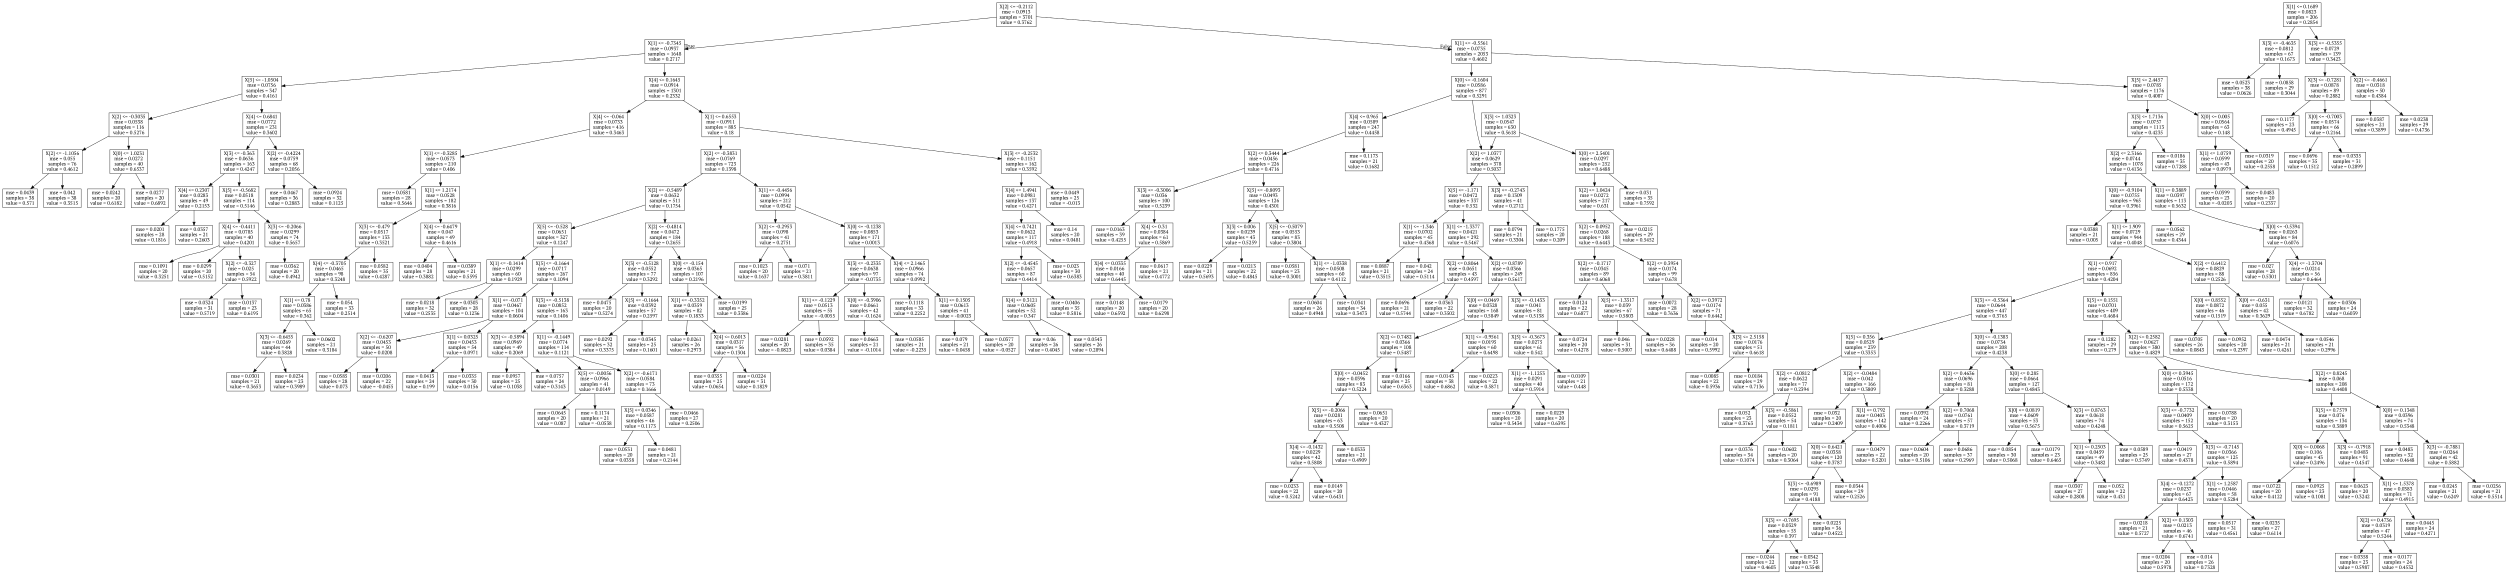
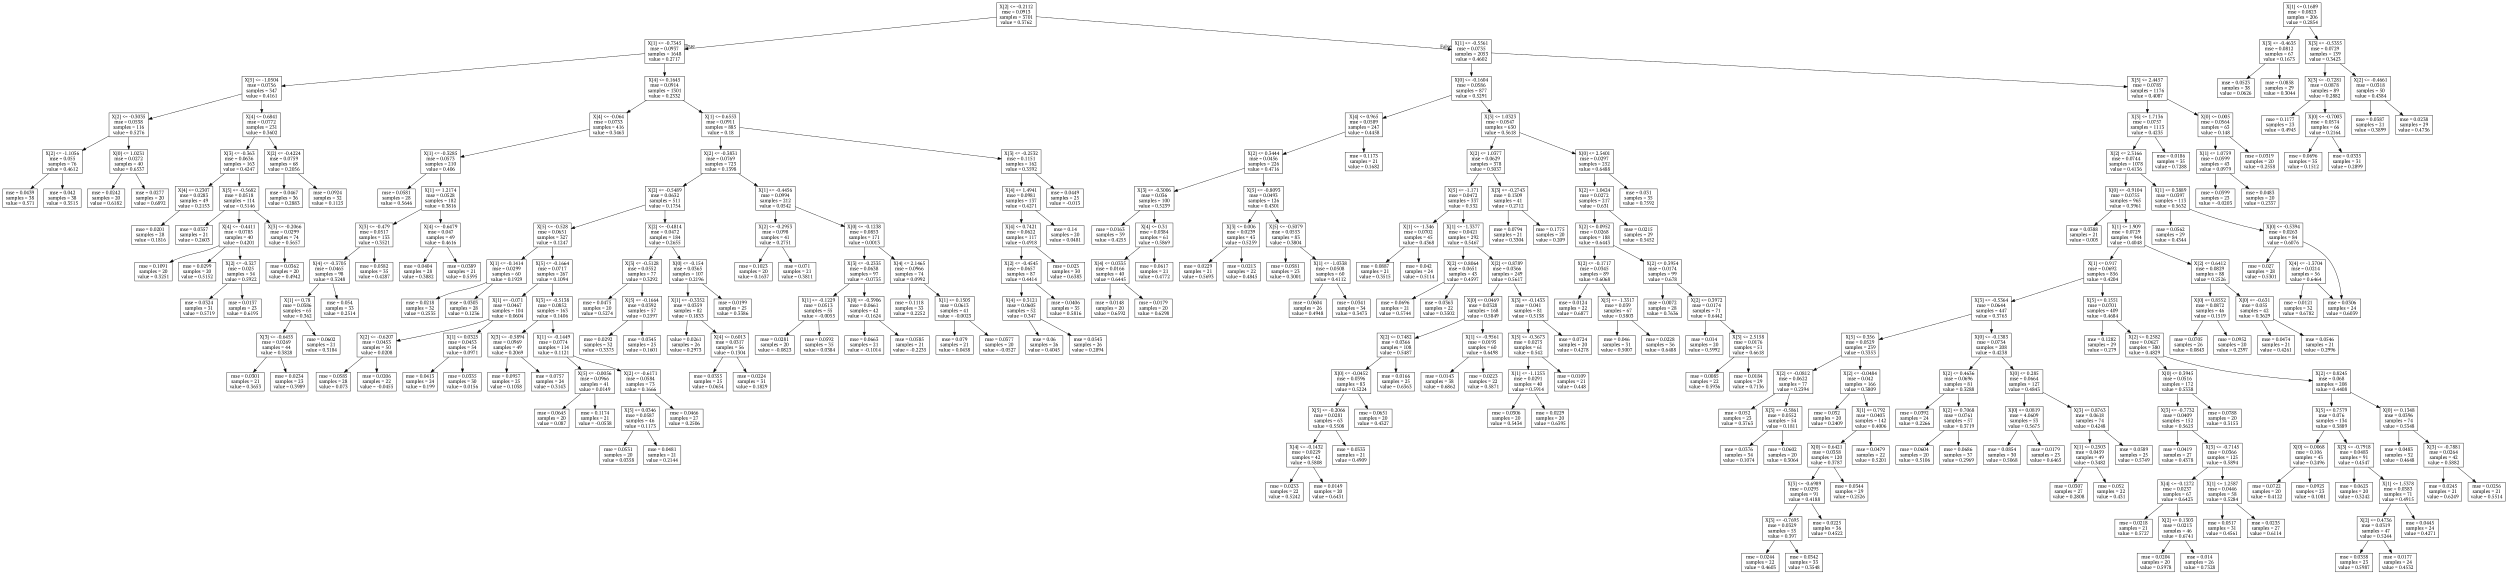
(1476, 123) -> (1485, 105)
(194, 216) -> (216, 217)
(2294, 252) -> (2331, 262)
